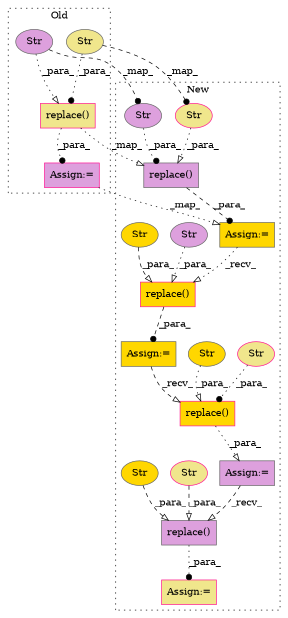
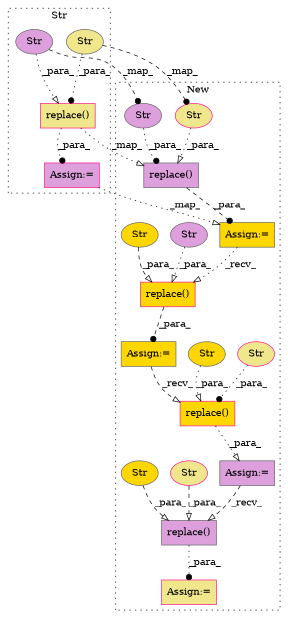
(59, 16) -> (59, 16)
